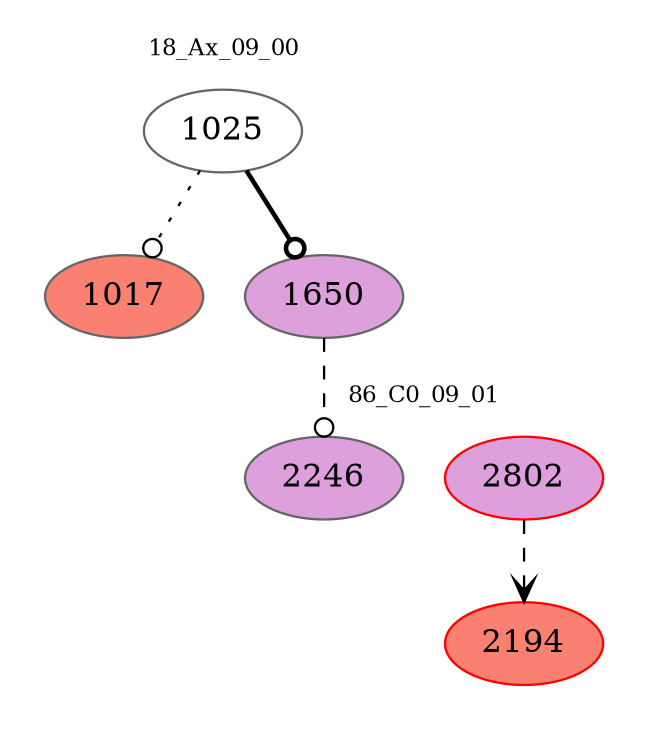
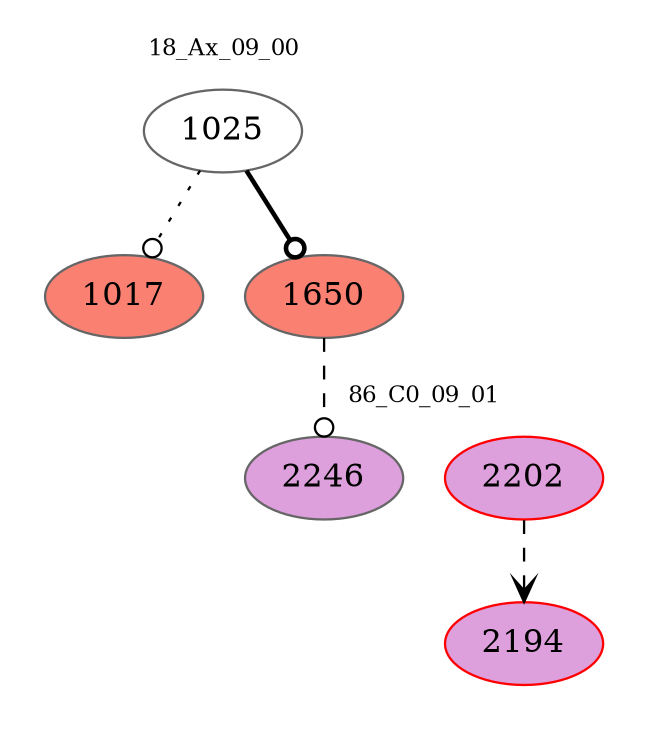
(324, 297) -> (324, 297)
(524, 478) -> (524, 478)
(524, 644) -> (524, 644)
